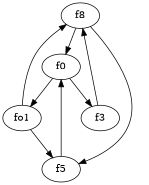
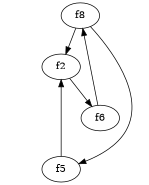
(61, 67) -> (61, 67)
(22, 118) -> none
(100, 118) -> (100, 118)
